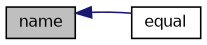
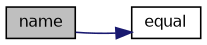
(112, 12) -> (96, 33)
